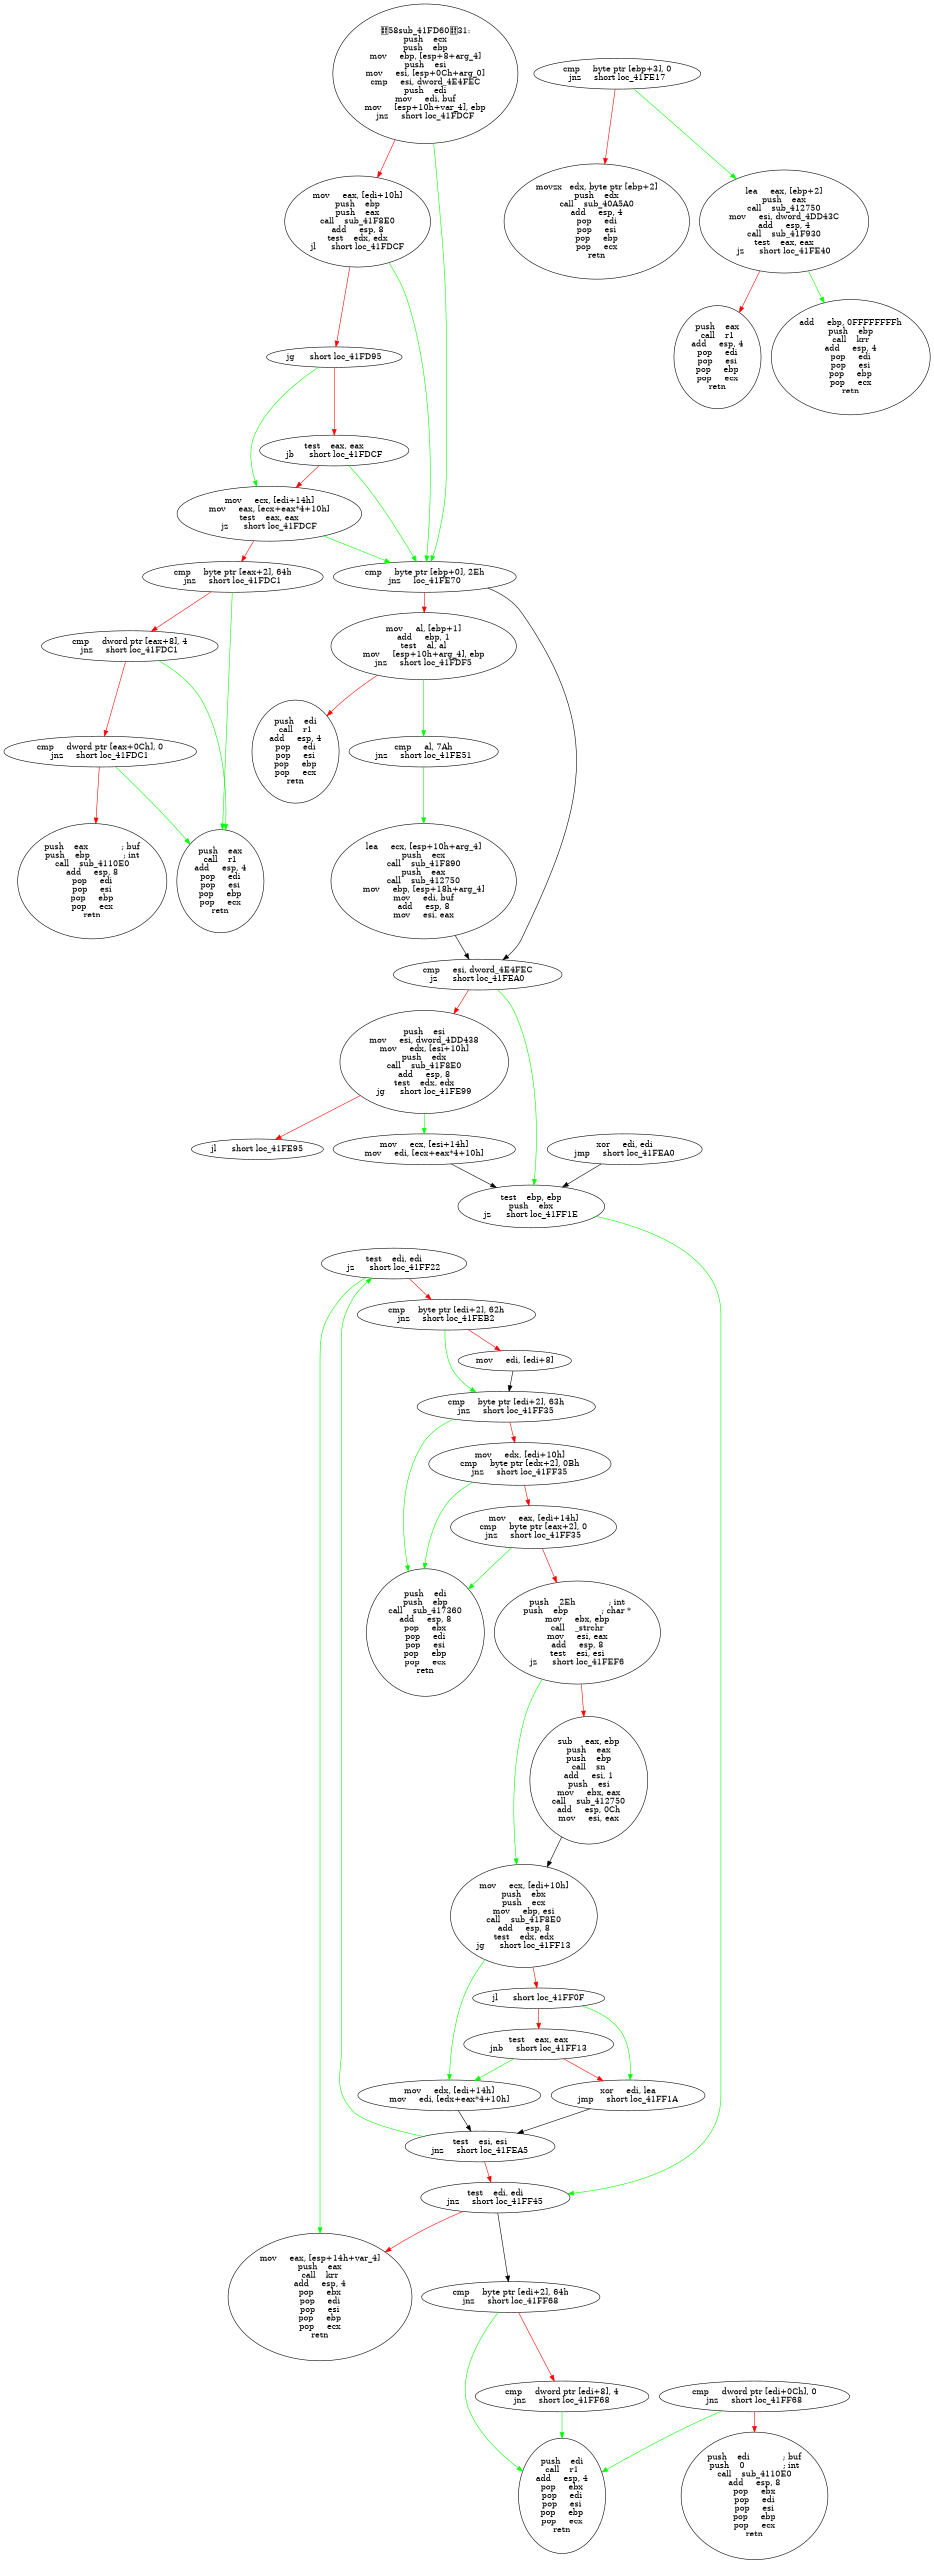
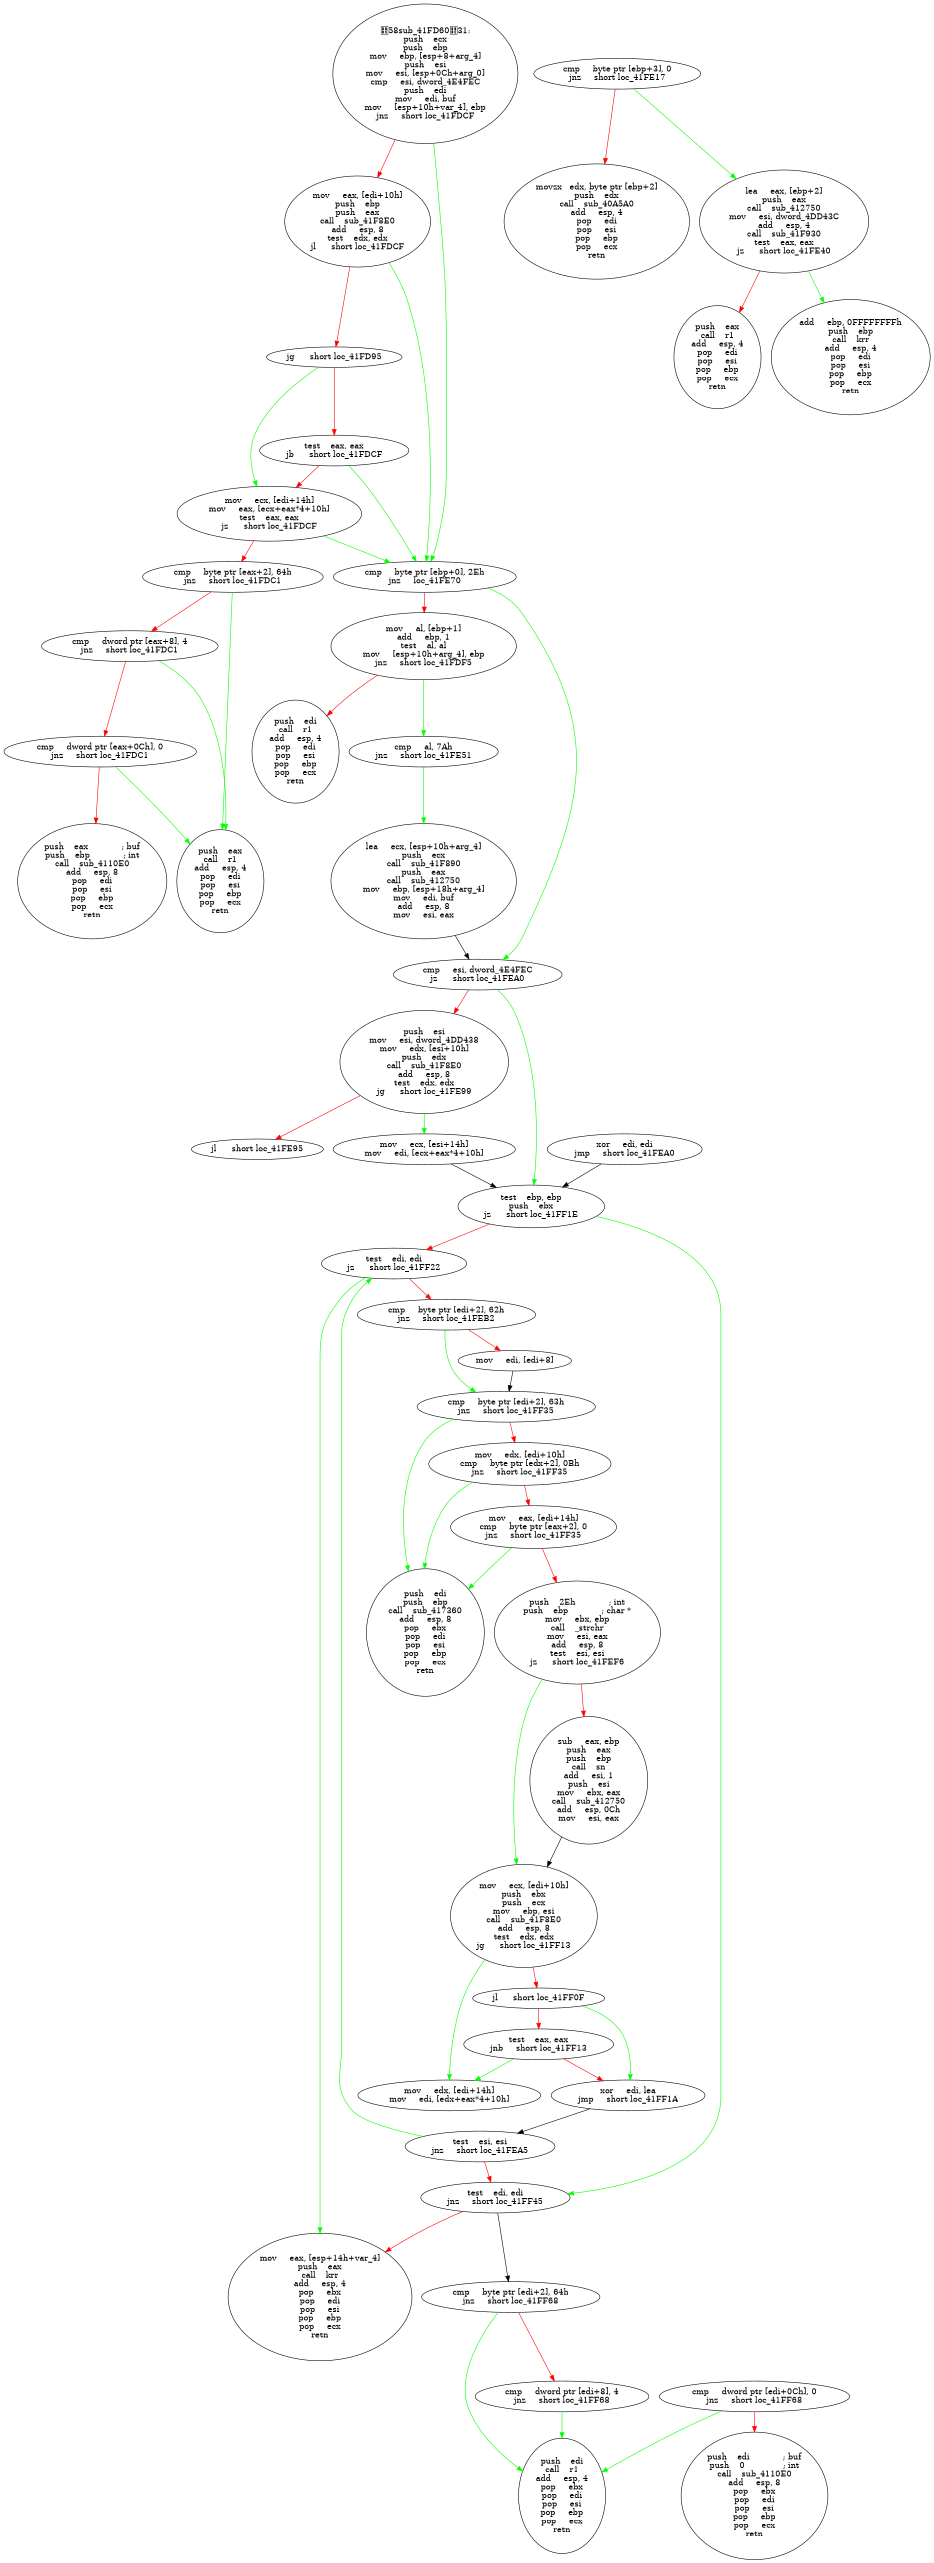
(576, 765) -> (576, 765)
none -> (461, 1236)
(463, 2118) -> none
